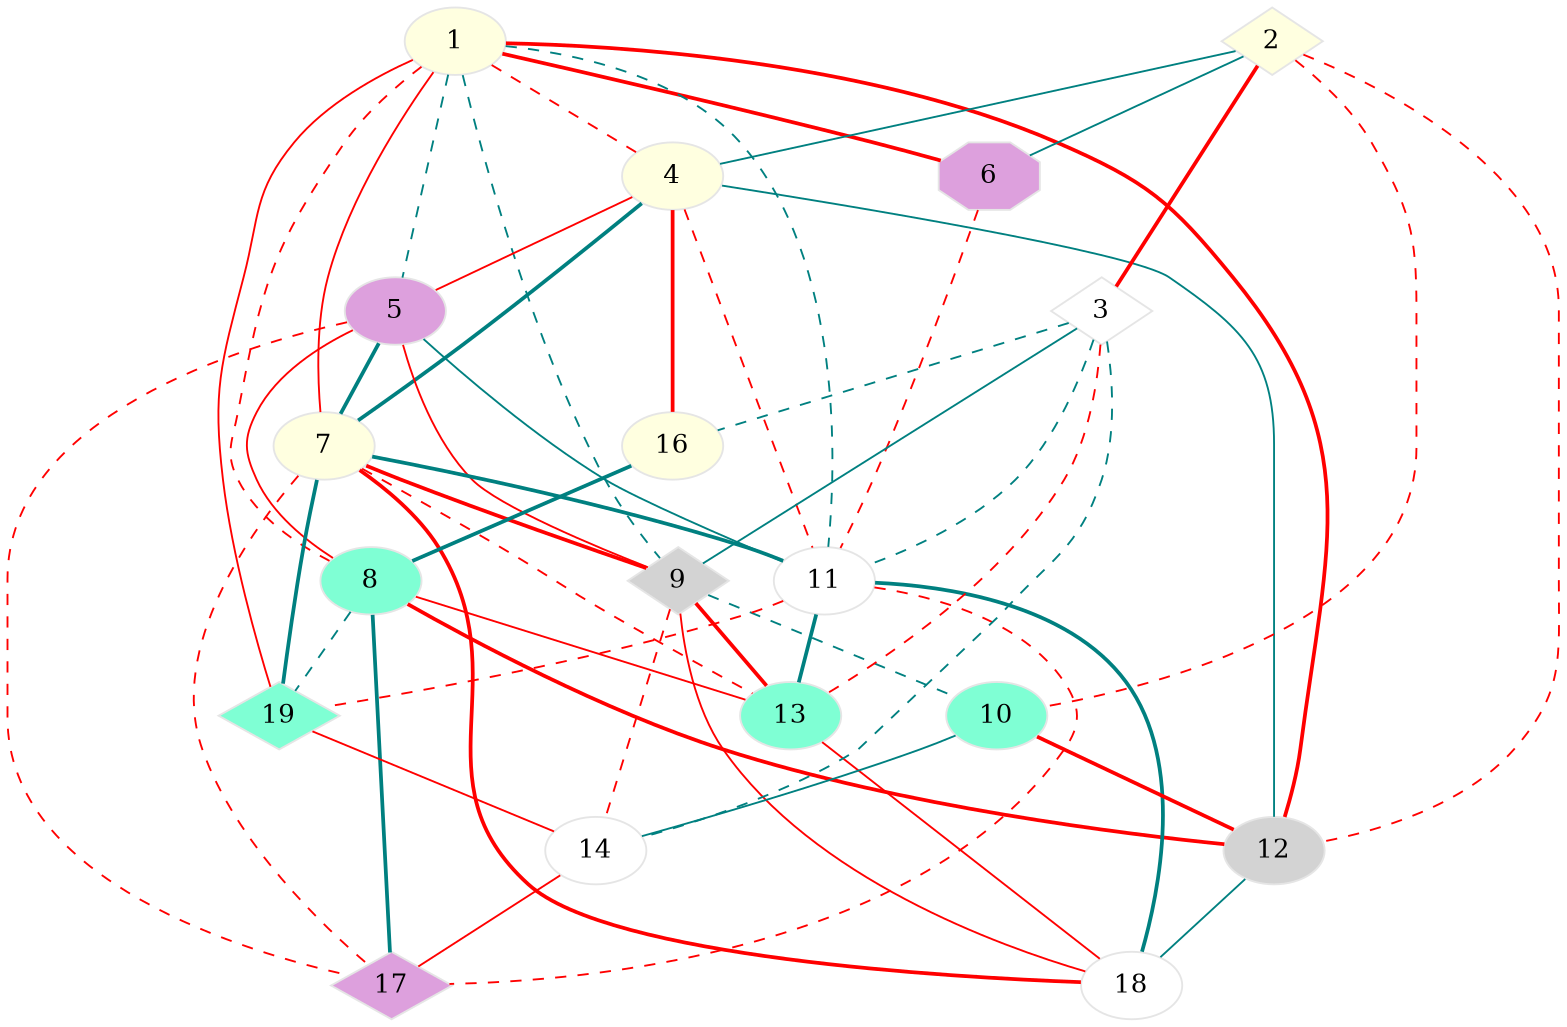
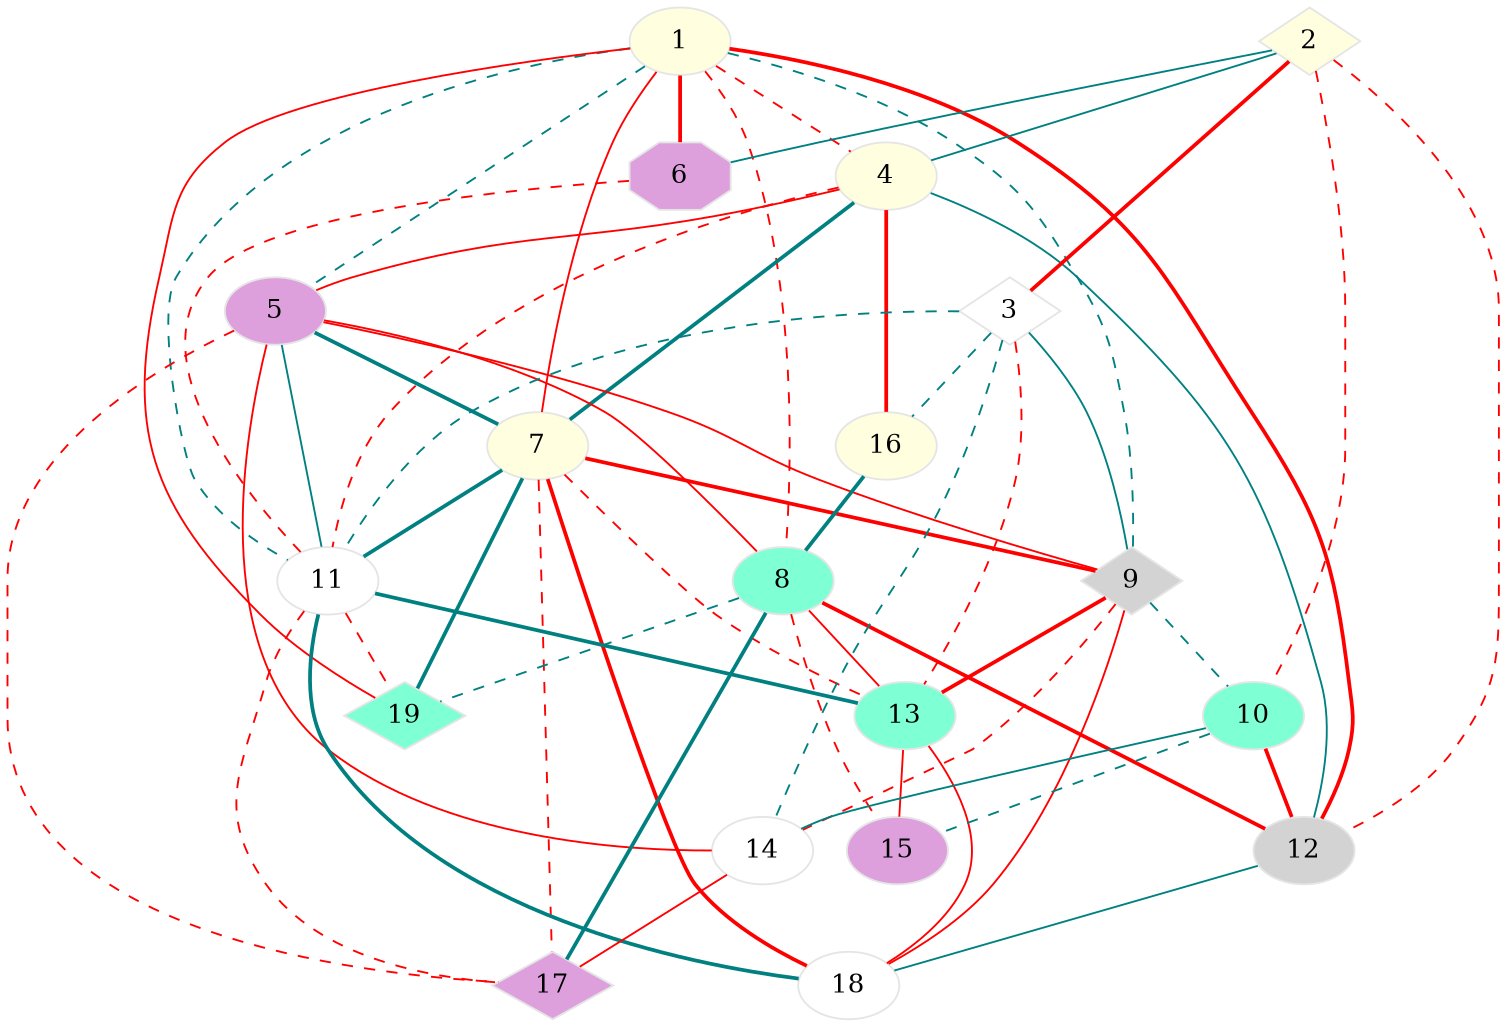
(433, 781) -> (305, 724)
none -> (897, 851)
